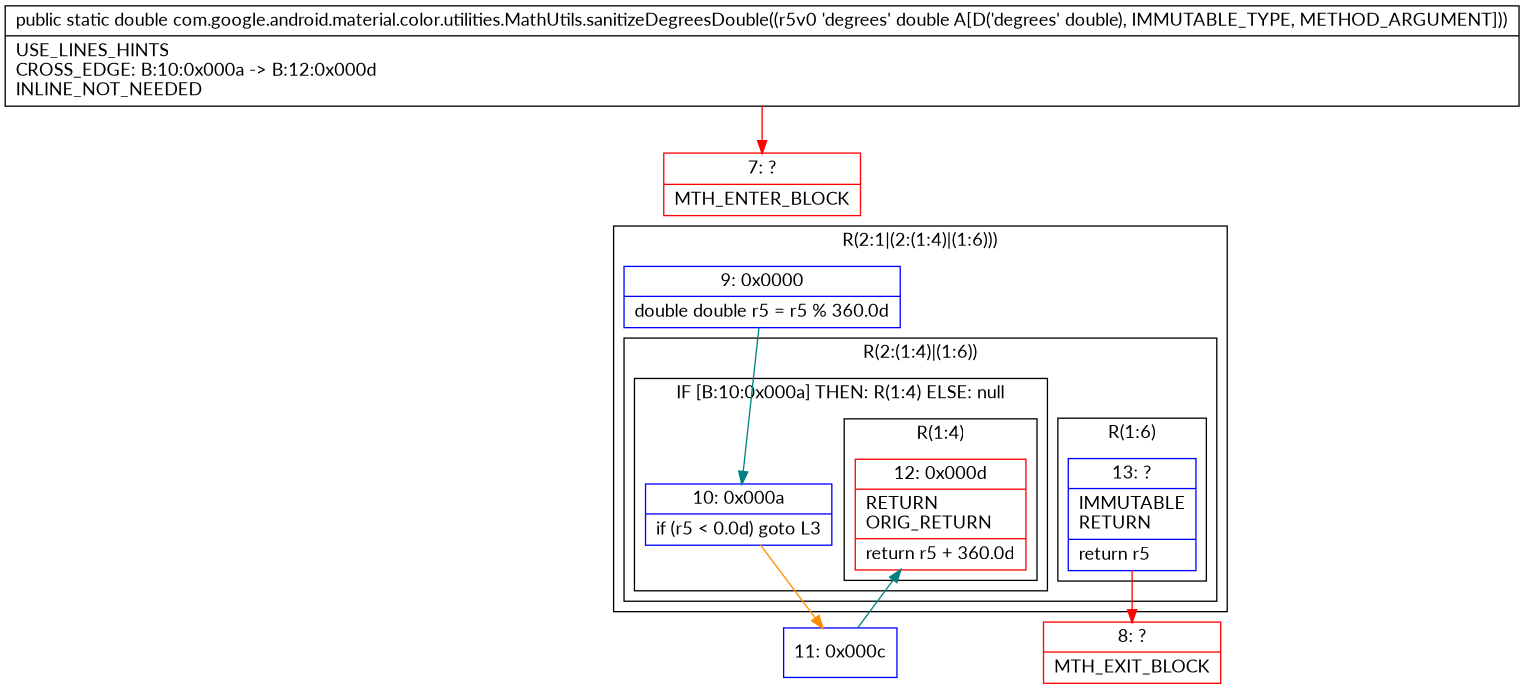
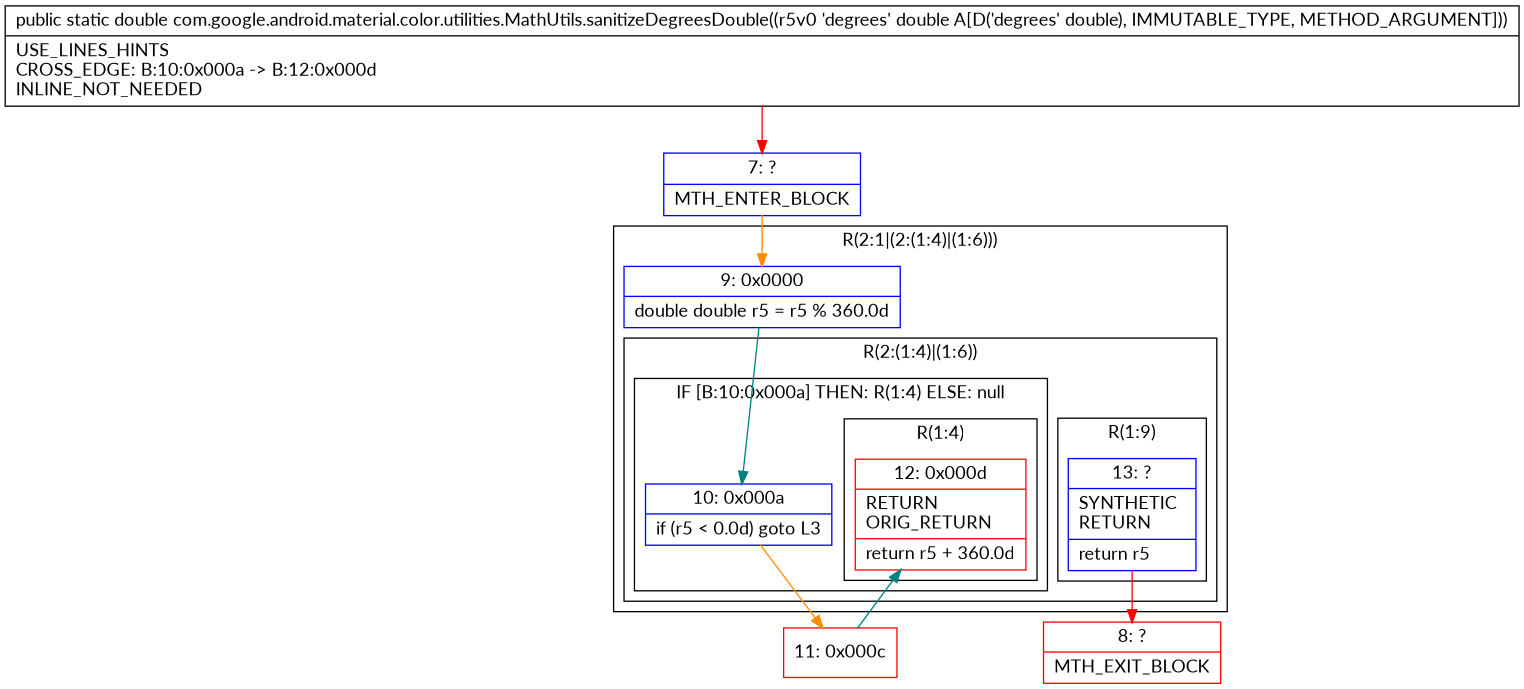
(762, 184) -> (762, 184)
none -> (762, 234)
(1132, 433) -> (1132, 433)
(1132, 504) -> (1128, 504)
(840, 653) -> (840, 653)
